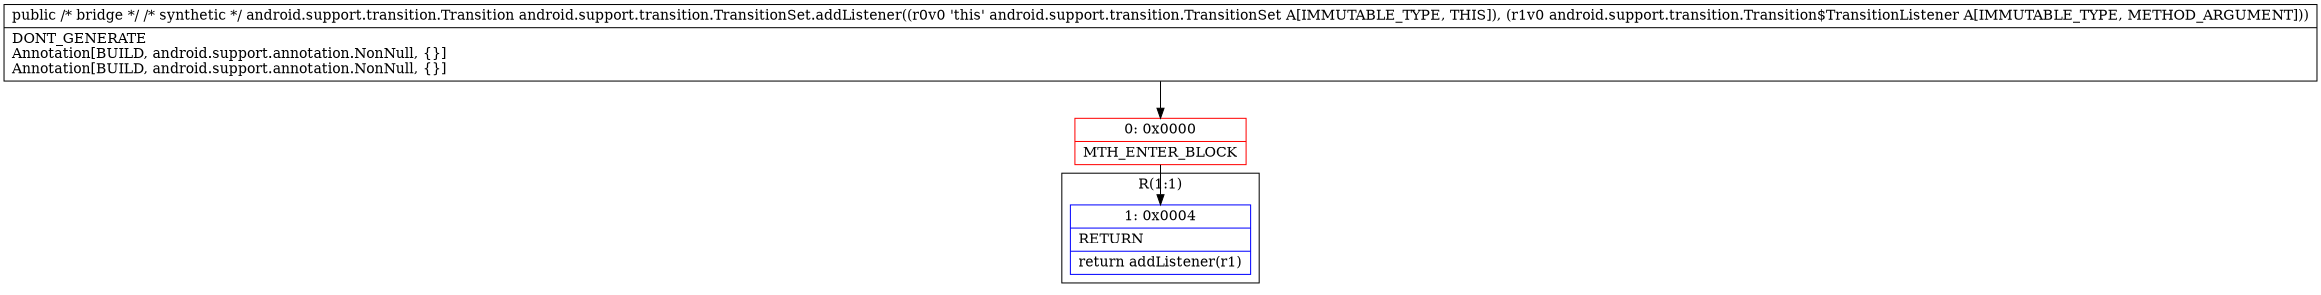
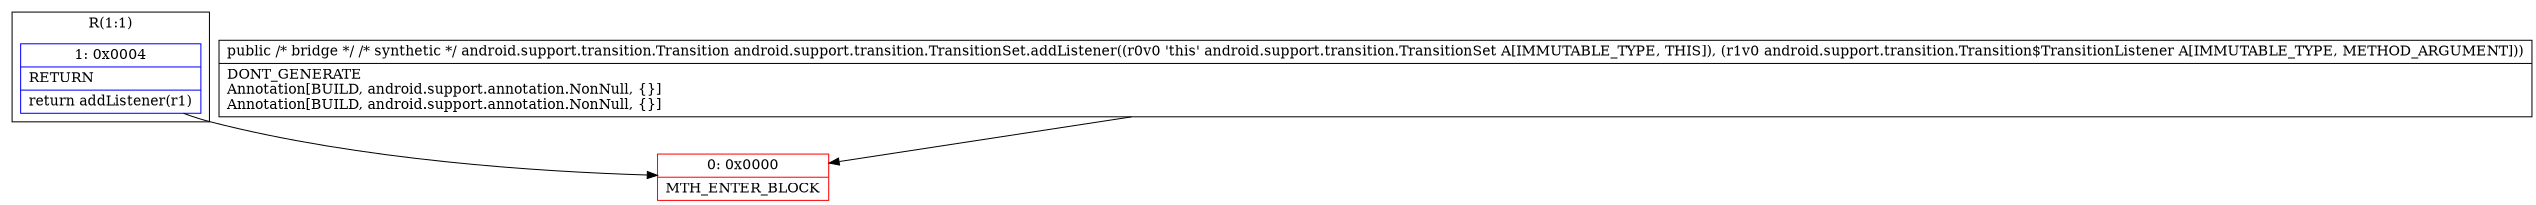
(1161, 180) -> (413, 158)
